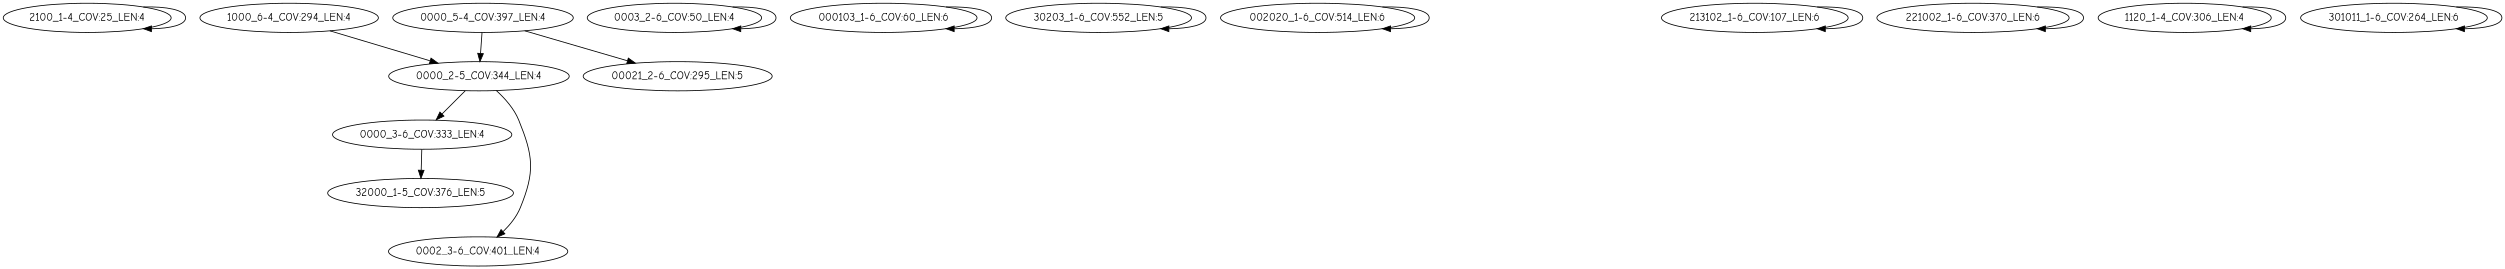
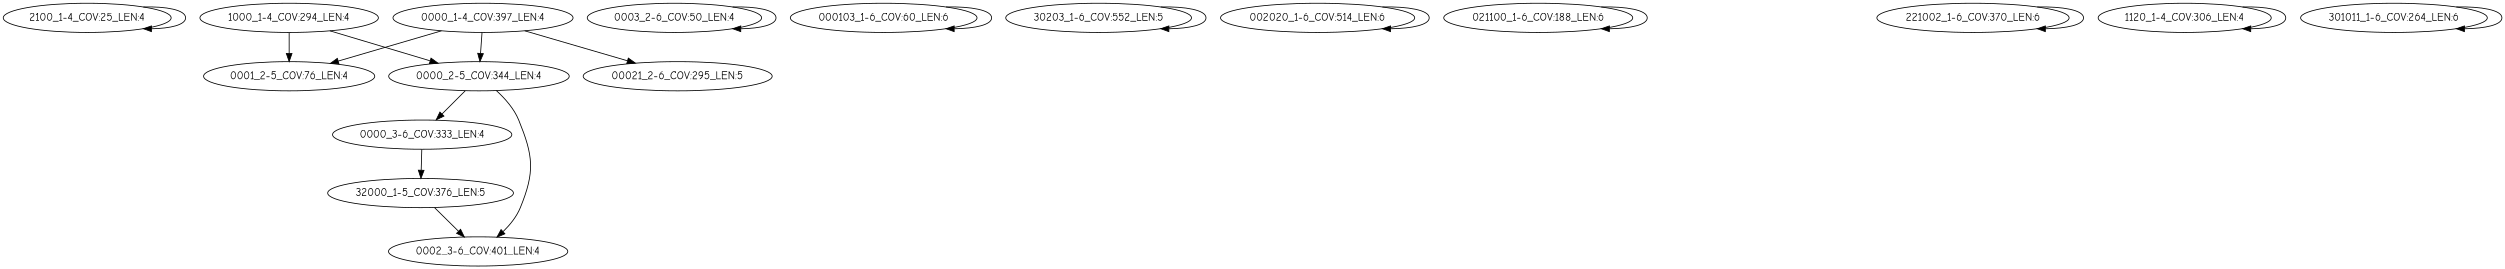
(289, 18) -> (289, 18)
(483, 18) -> (483, 18)
none -> (1538, 18)
(1755, 18) -> none
none -> (289, 76)
none -> (447, 219)
